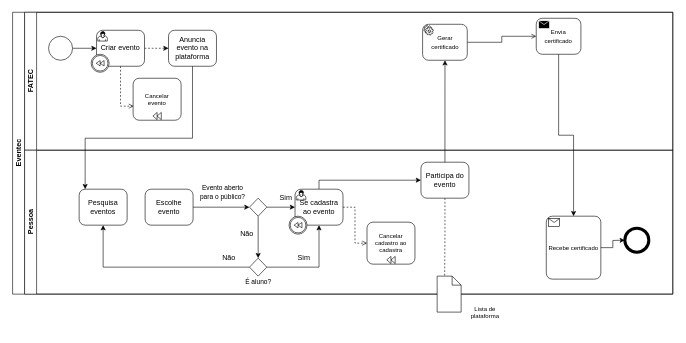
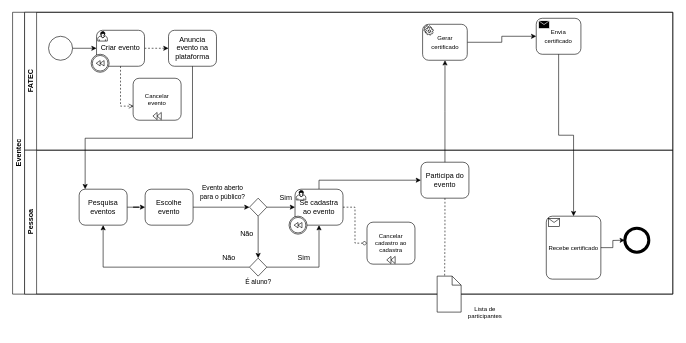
(532, 36) -> (530, 36)
none -> (136, 207)
(362, 243) -> (361, 243)
(485, 312) -> (485, 312)
